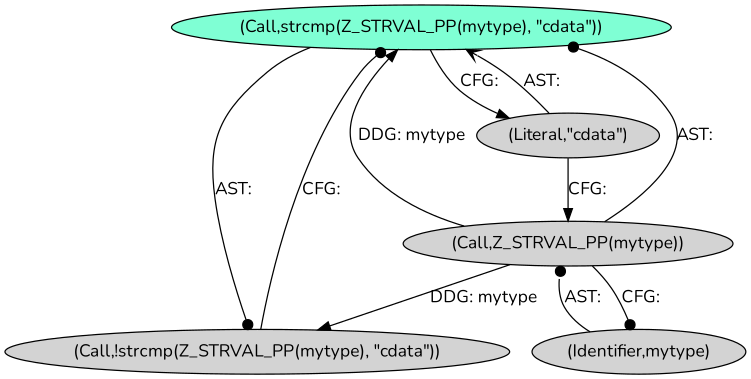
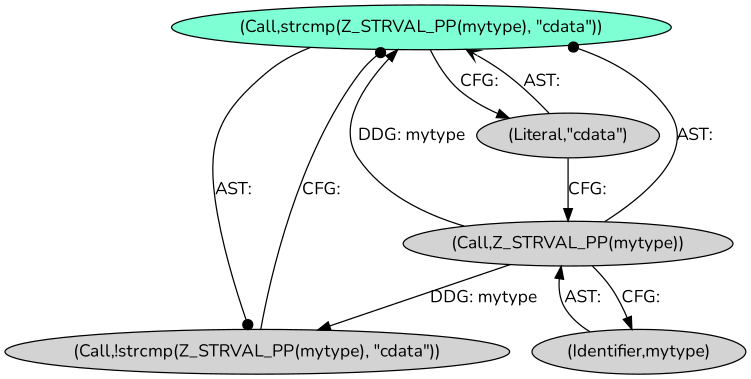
(613, 291) -> (613, 291)
(566, 310) -> (566, 310)
